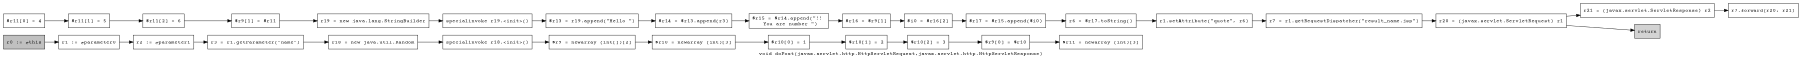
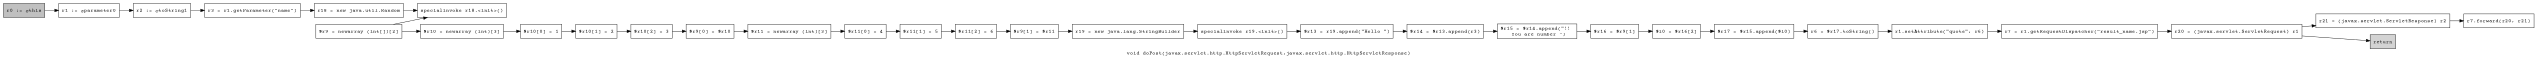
none -> (836, 31)
(164, 42) -> (162, 10)
(539, 42) -> (409, 21)
